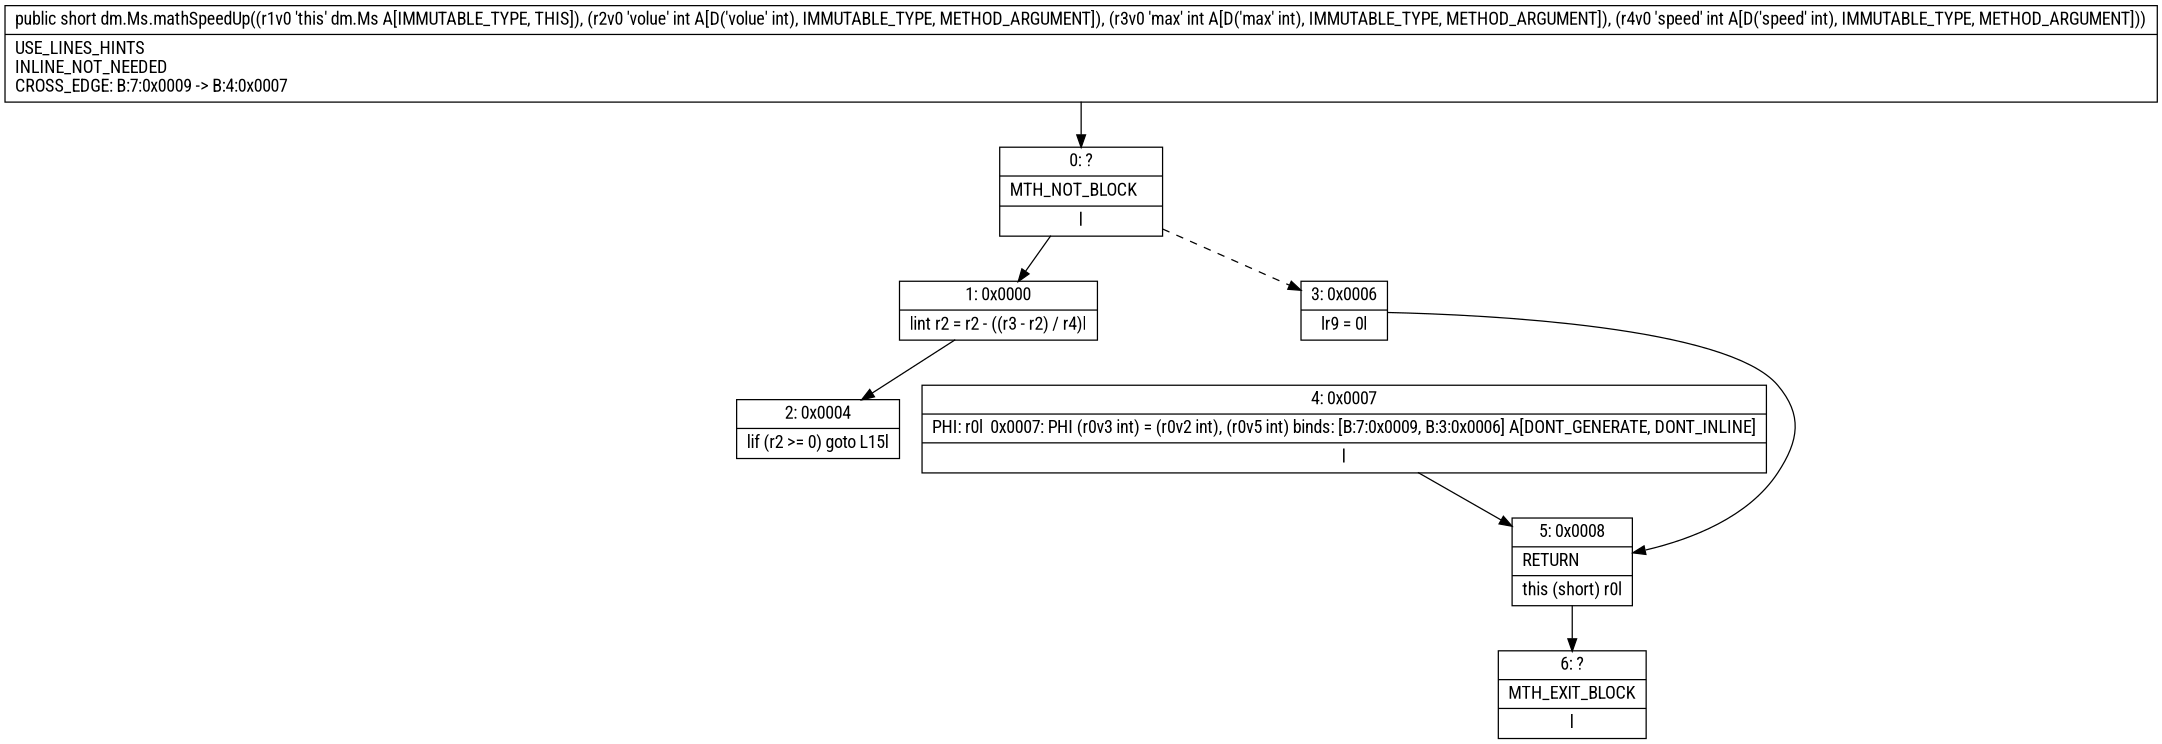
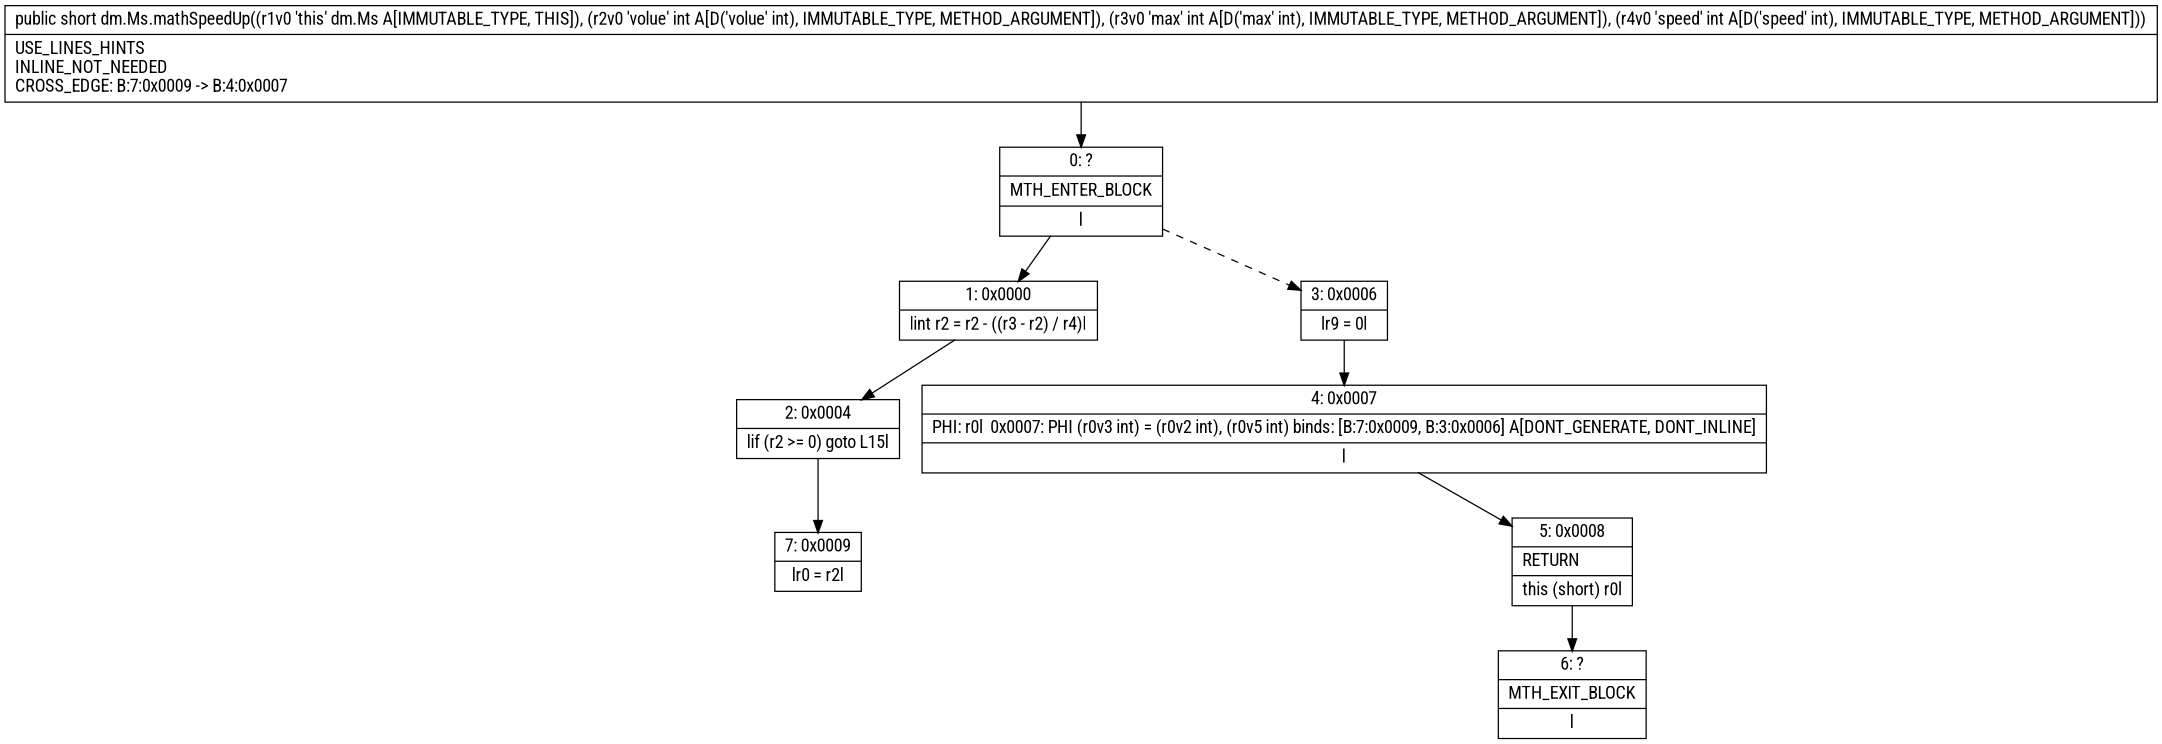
(1074, 190) -> (1081, 190)
(1712, 350) -> (1344, 356)
none -> (818, 562)
